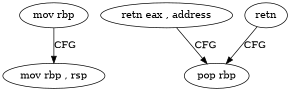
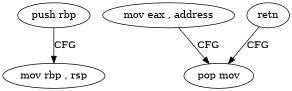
(54, 15) -> (54, 15)
(167, 15) -> (169, 15)
(217, 76) -> (219, 76)
